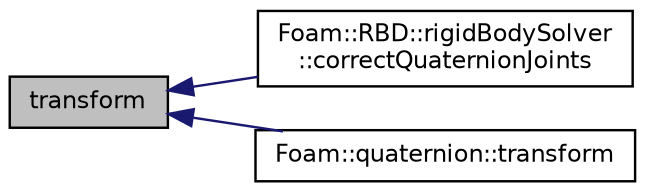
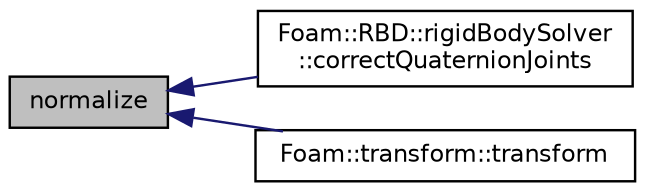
(89, 102) -> (89, 102)
(445, 156) -> (445, 156)
